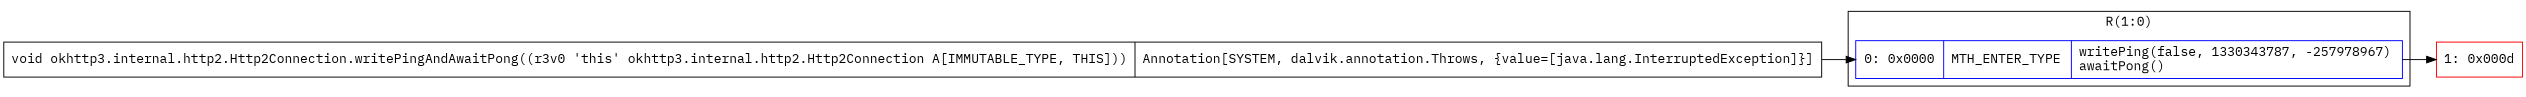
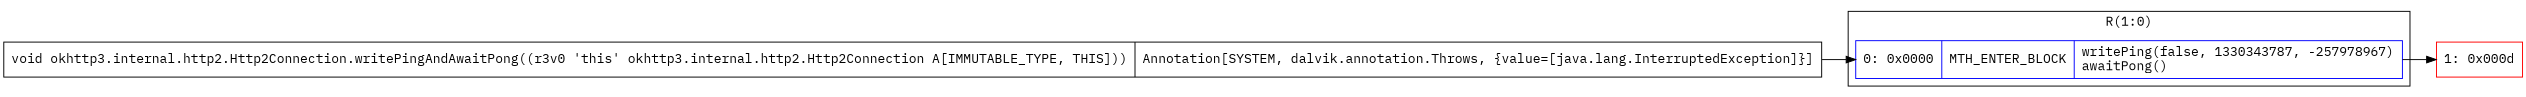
(2006, 59) -> (2008, 59)
